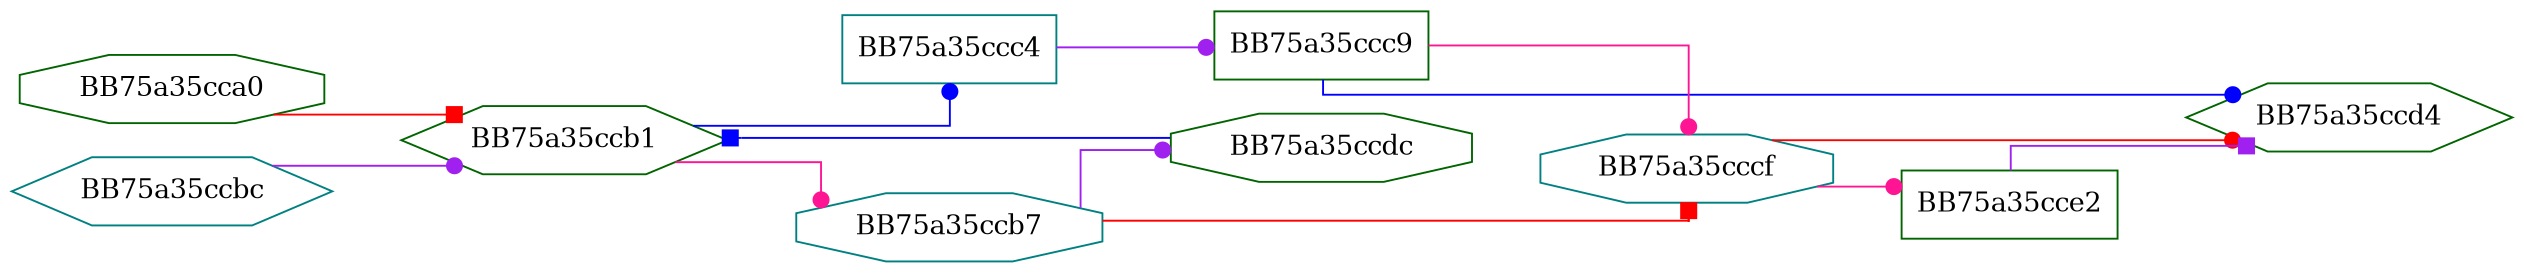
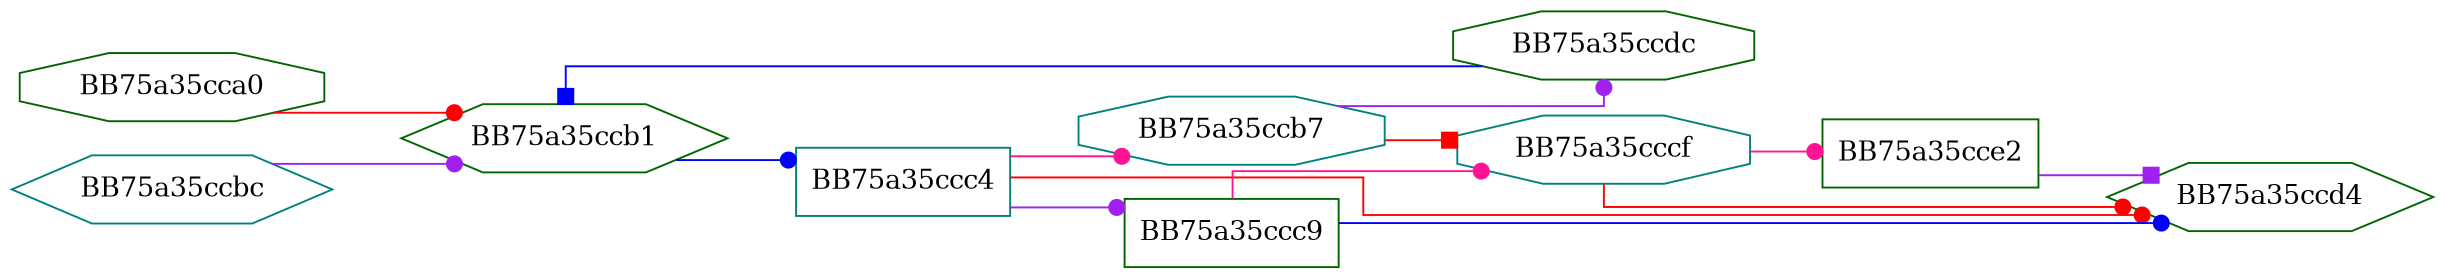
(358, 115) -> (360, 113)
(763, 162) -> (1062, 156)
none -> (1363, 202)
